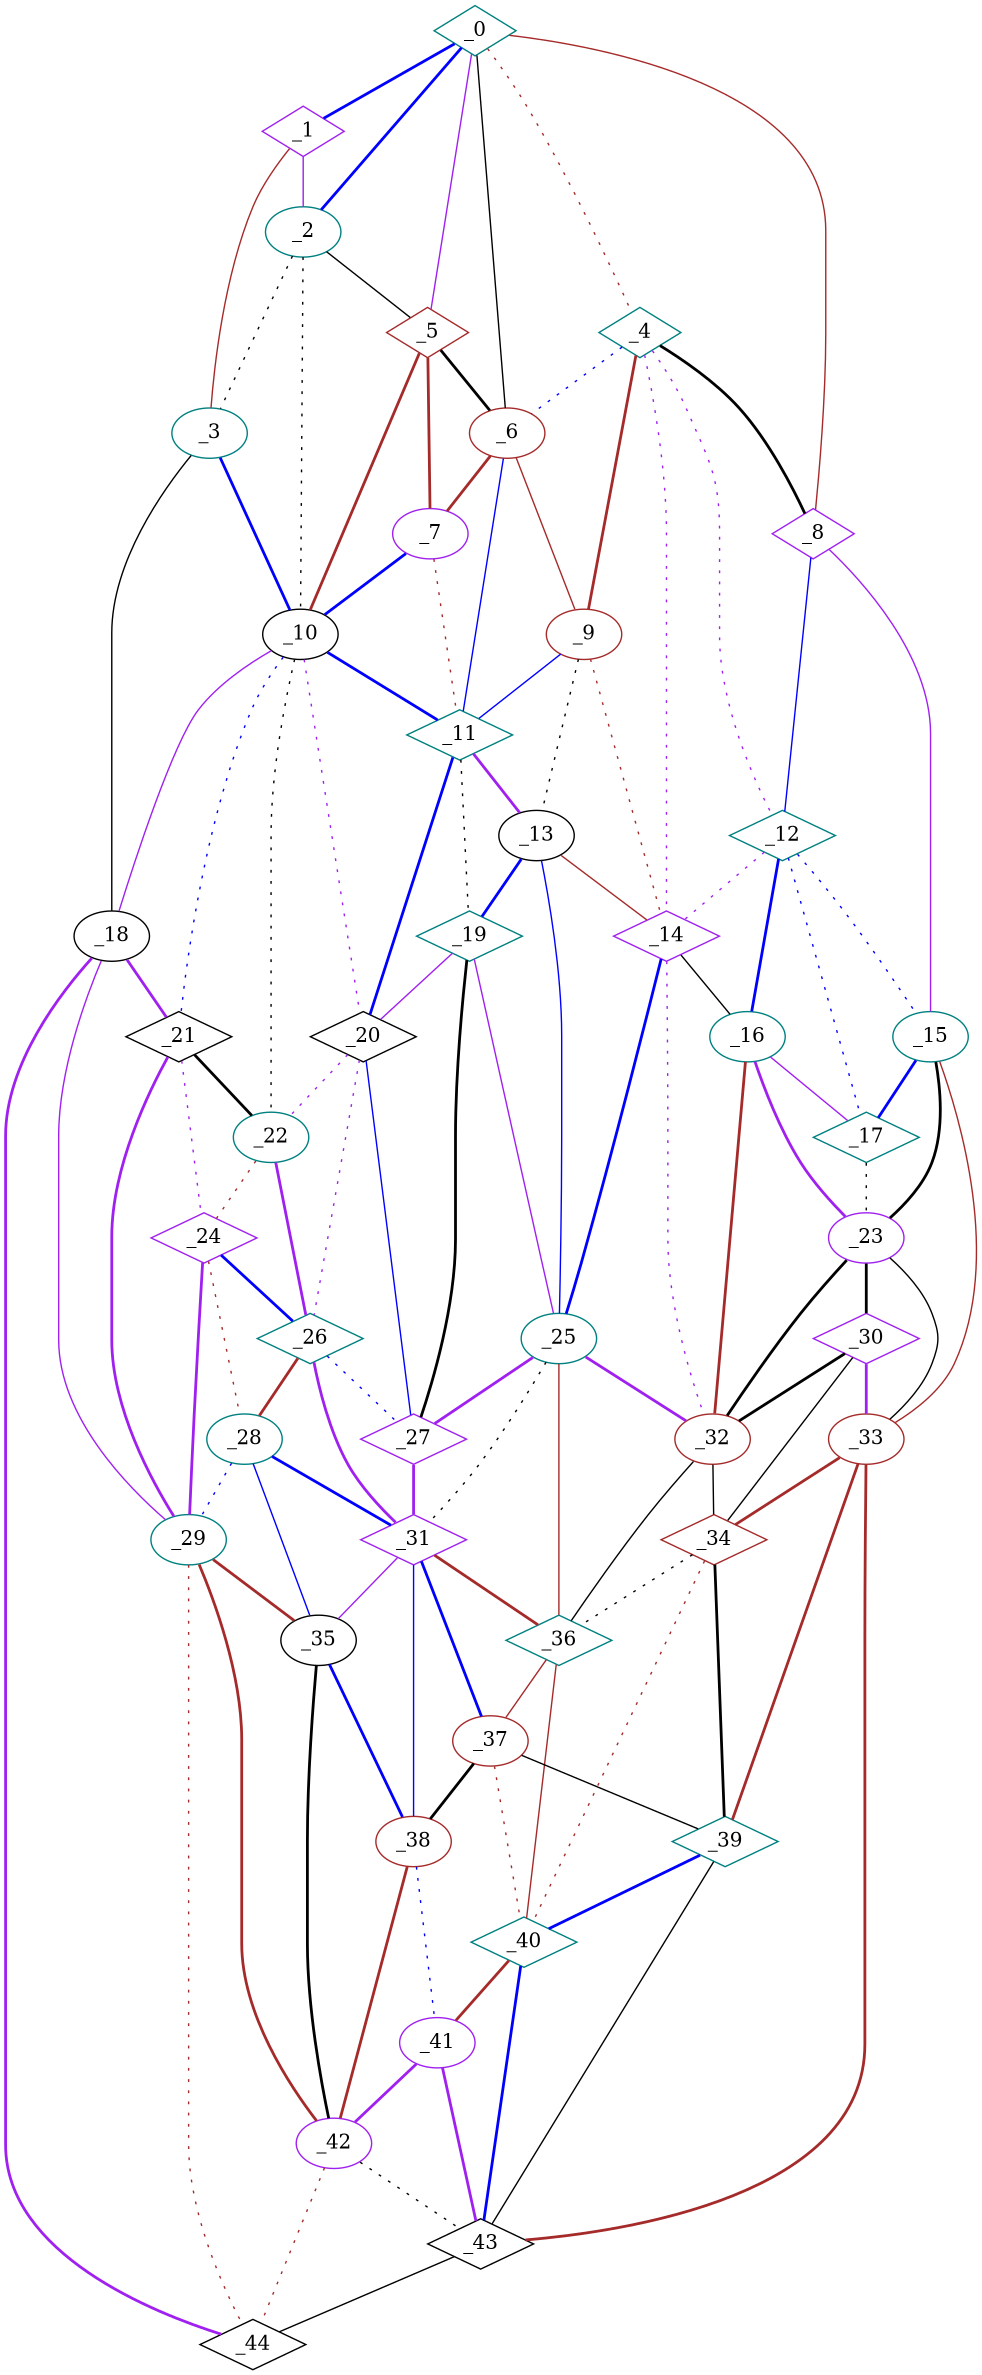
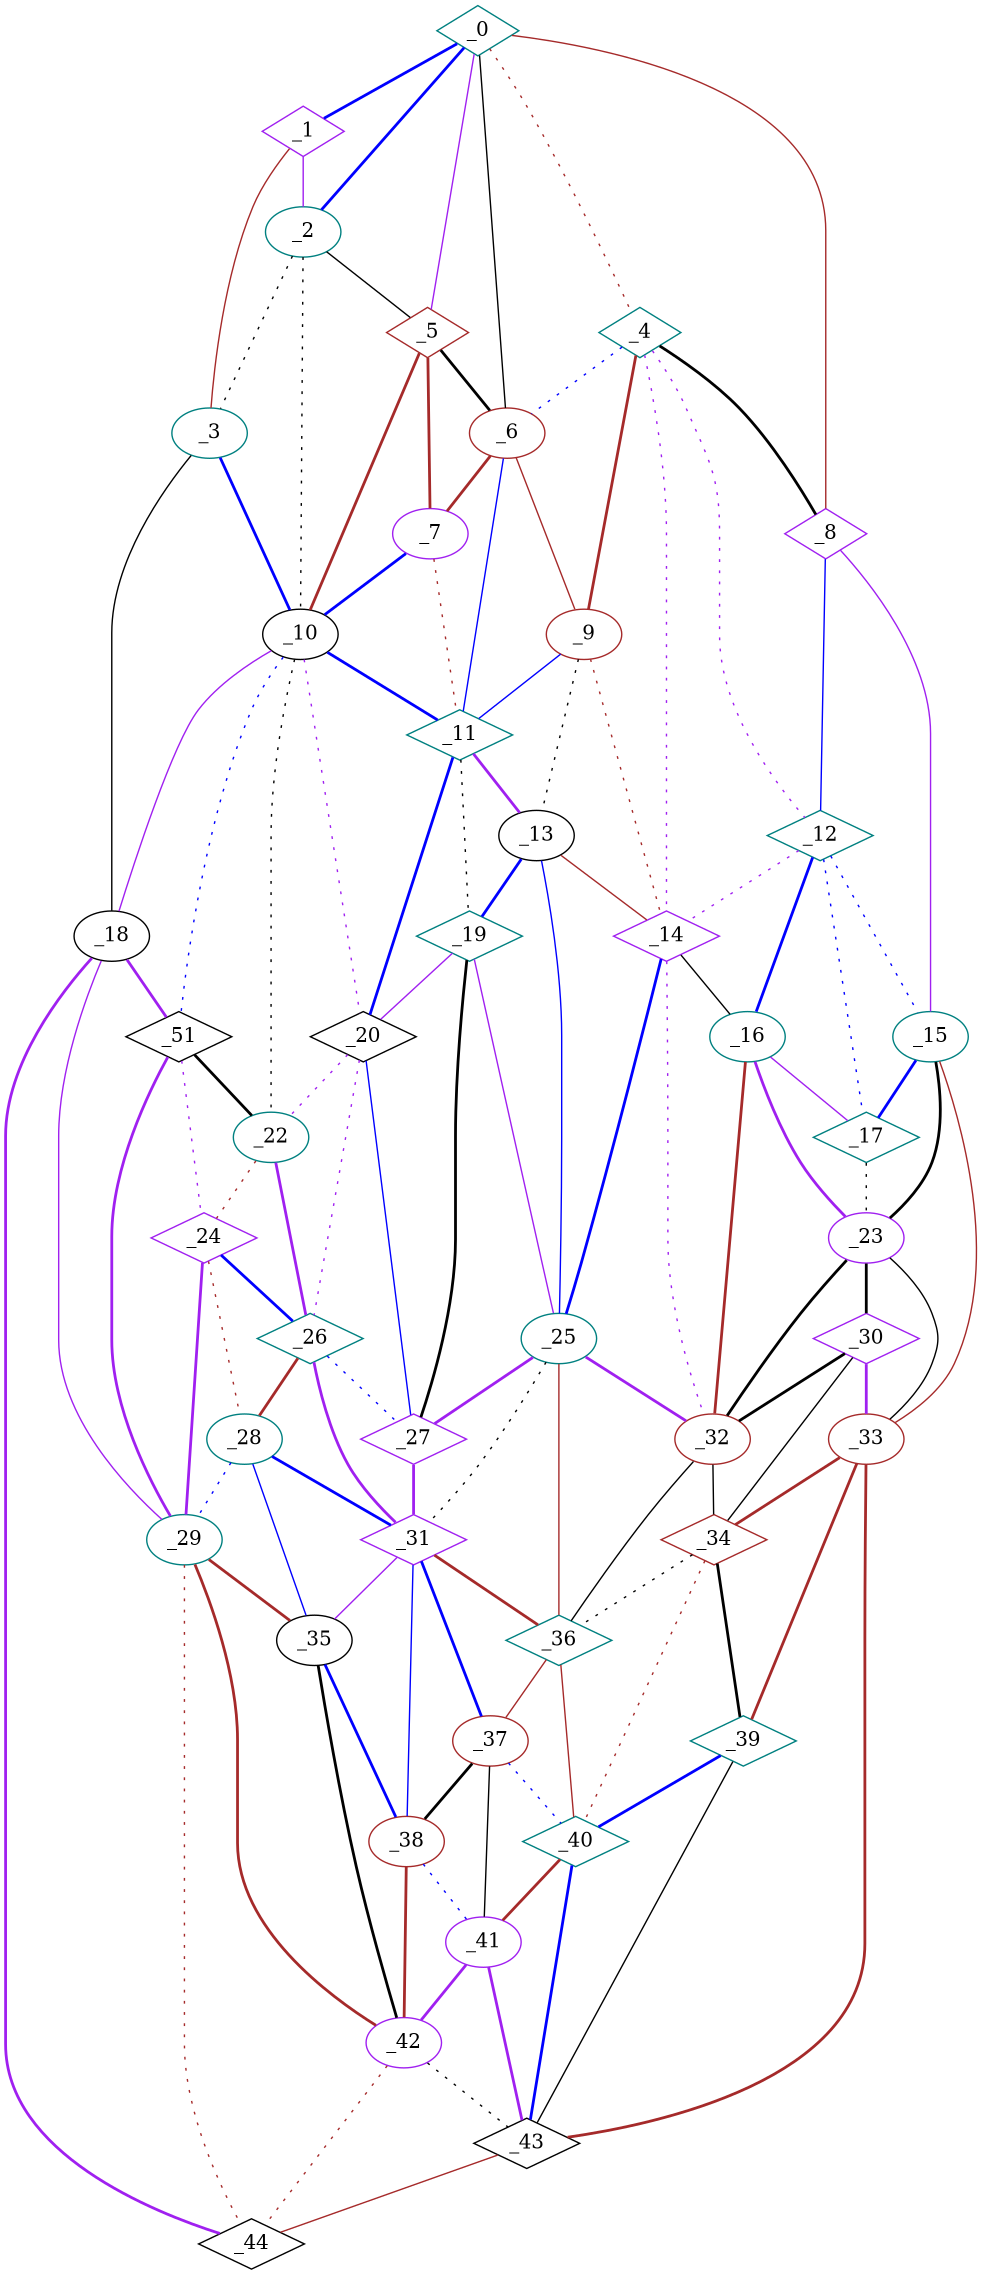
(179, 1037) -> (179, 1037)
(610, 1792) -> (487, 1841)
(507, 1842) -> (535, 1793)
(367, 2294) -> (389, 2194)
